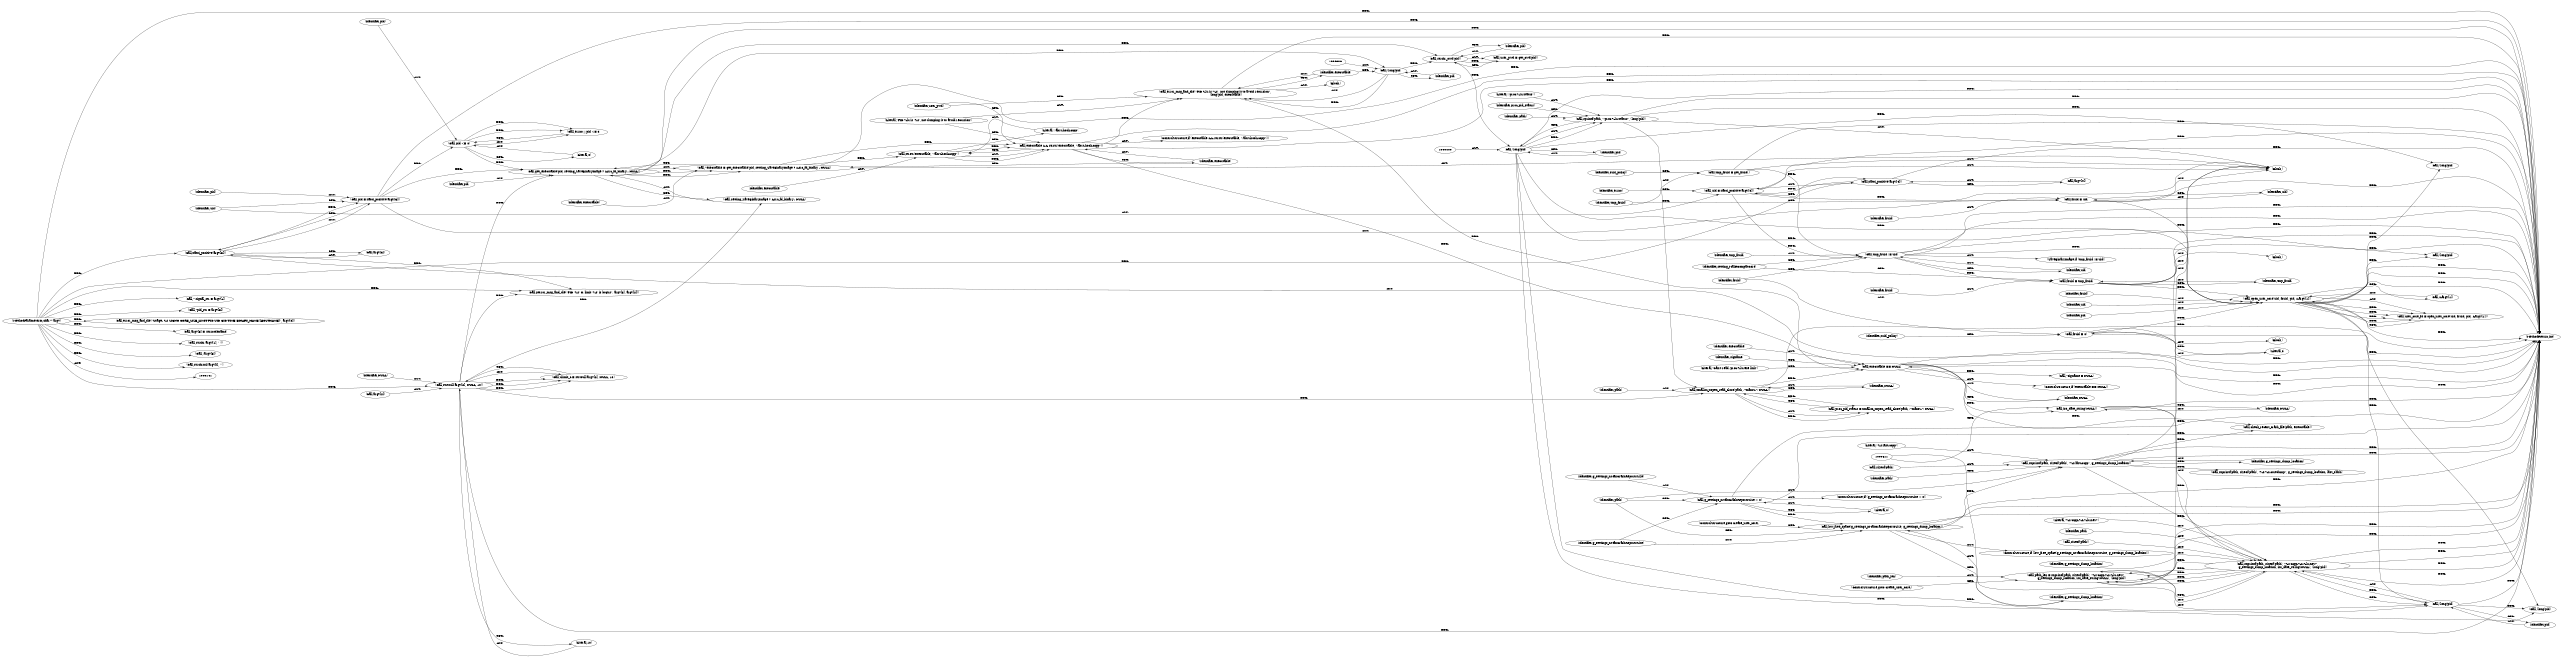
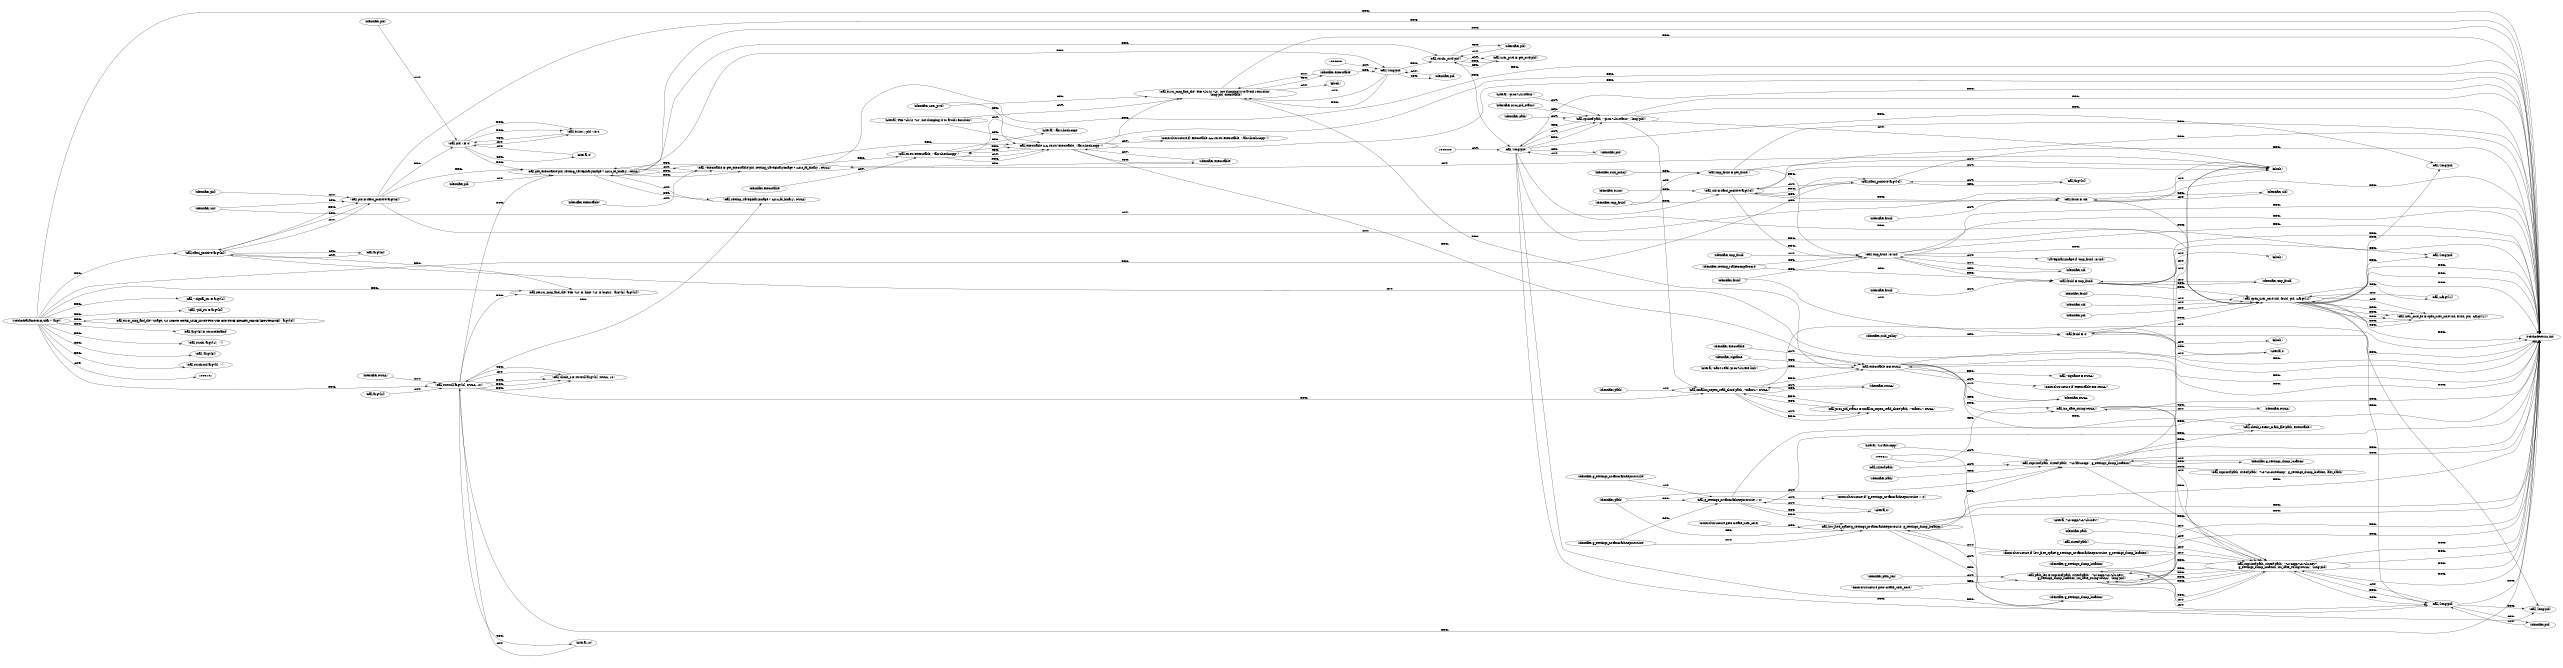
(2181, 325) -> (2181, 325)
